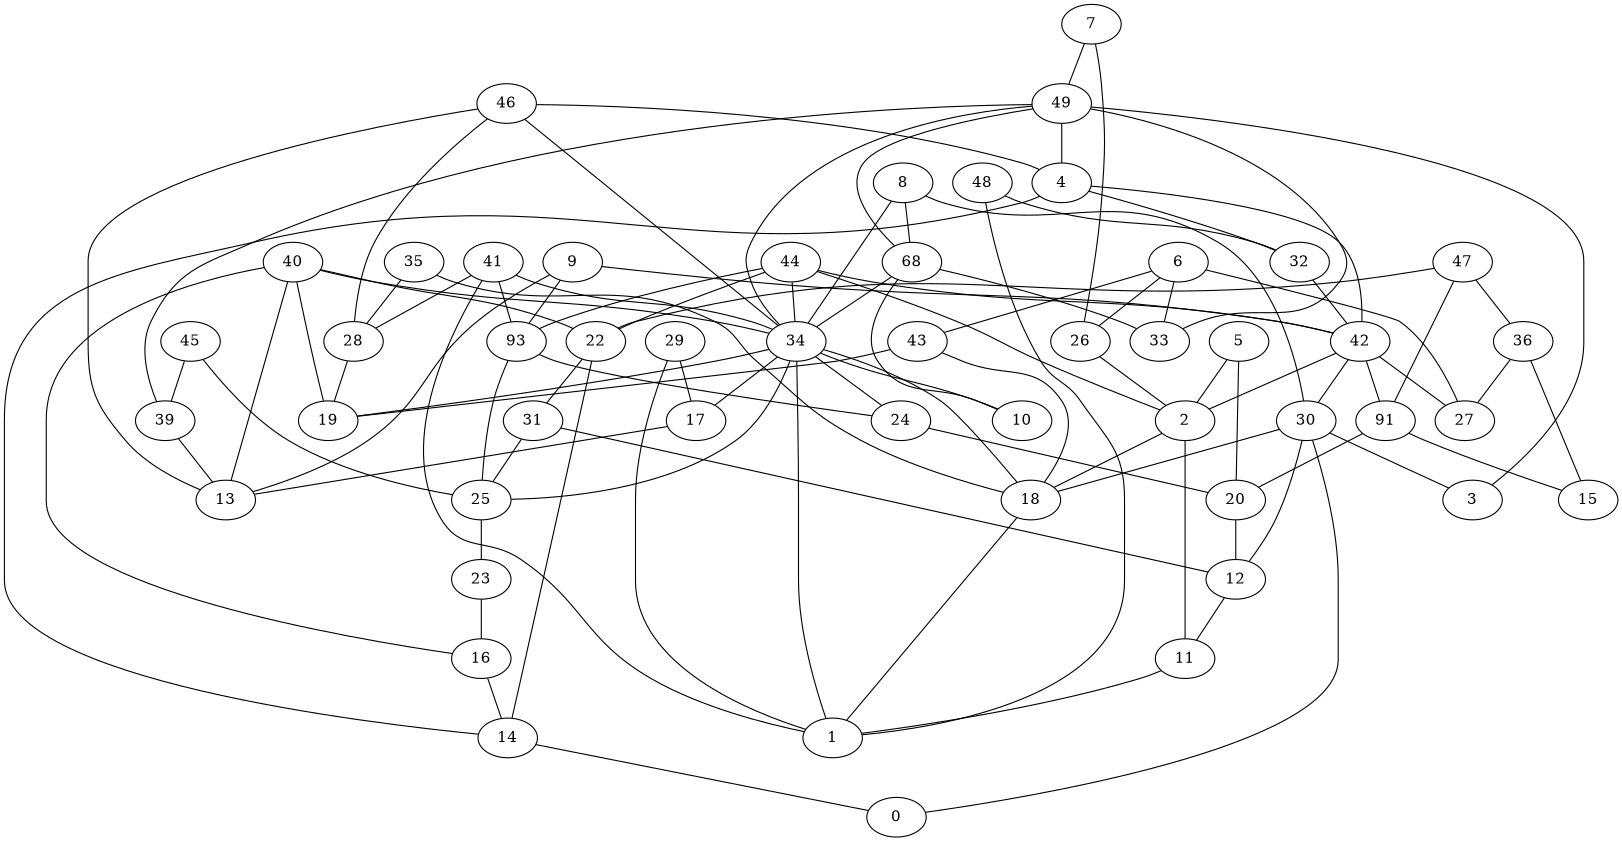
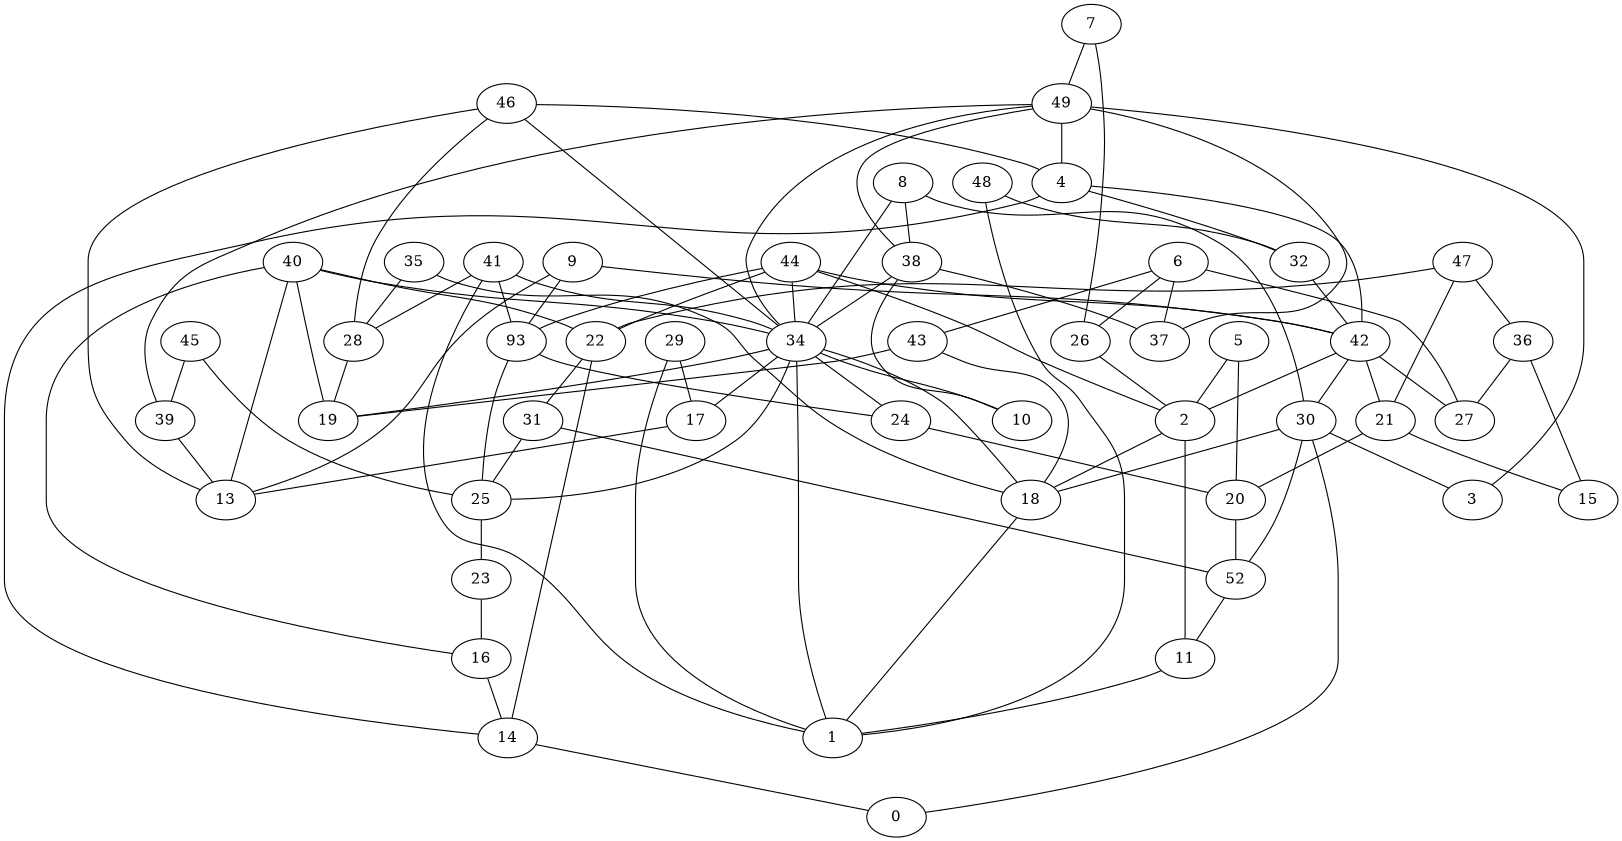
(912, 262) -> (912, 262)
(1160, 341) -> (1160, 341)
(1386, 421) -> (1386, 421)
(1236, 579) -> (1236, 579)
